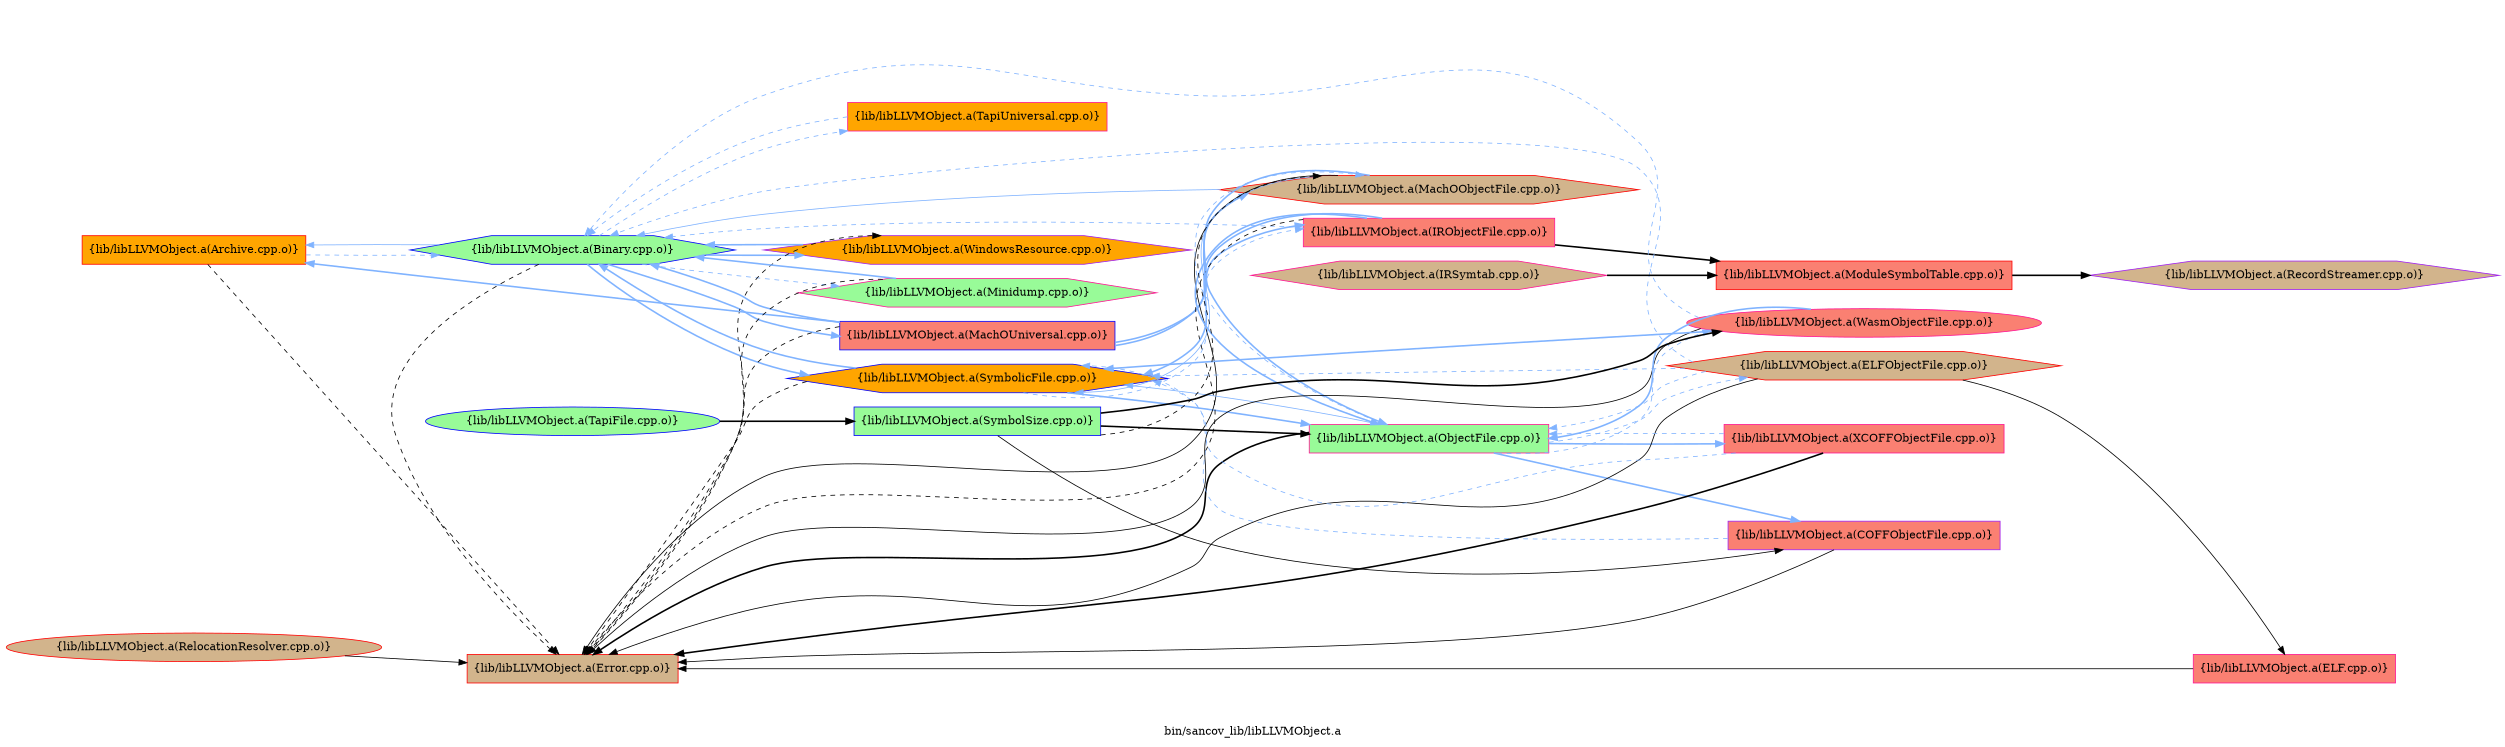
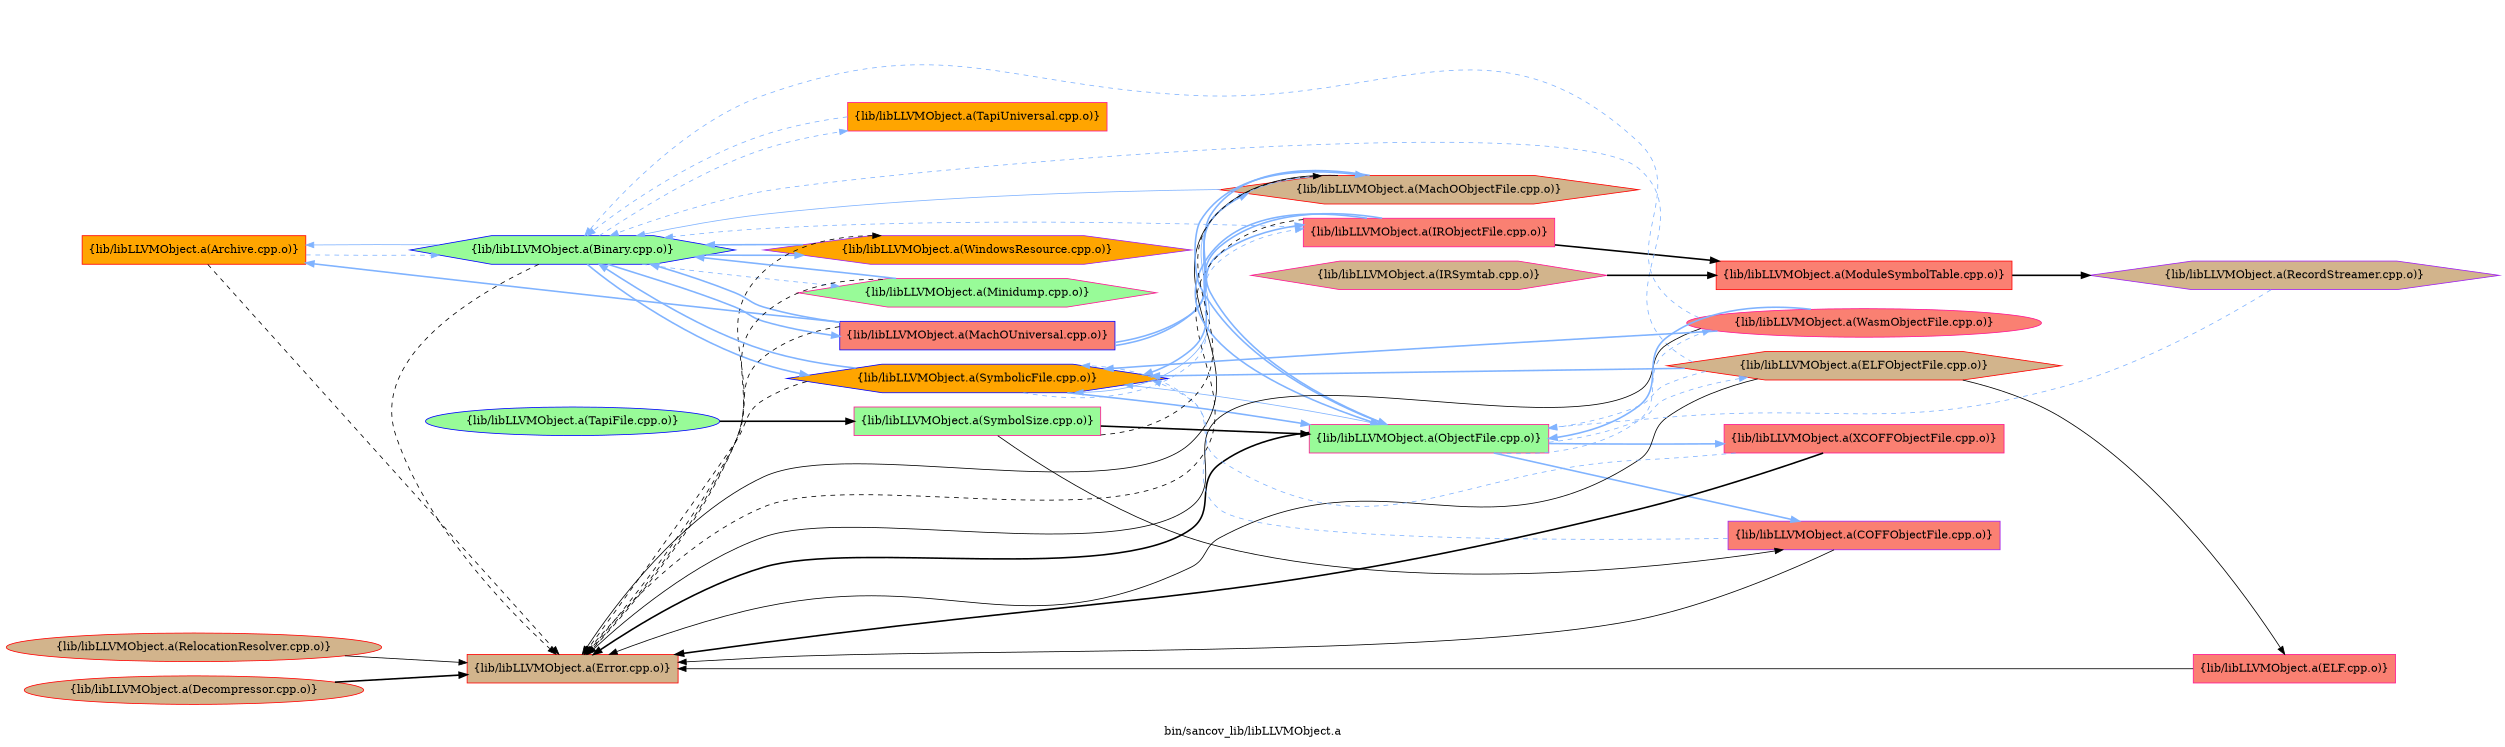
(1219, 315) -> (1219, 315)
(1422, 372) -> (1422, 372)
(1410, 383) -> none
(977, 421) -> (977, 421)
(1640, 433) -> (1926, 411)
none -> (194, 690)
